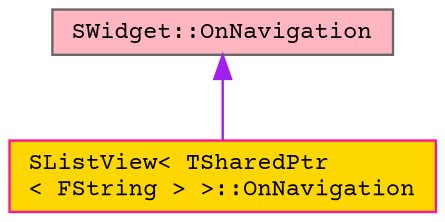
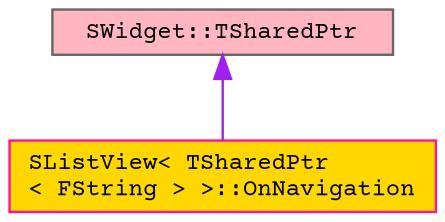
(223, 32) -> (223, 32)
